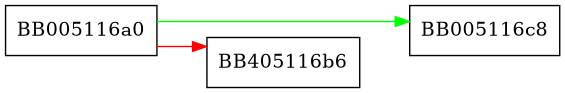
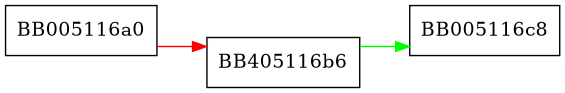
(276, 22) -> (378, 47)
